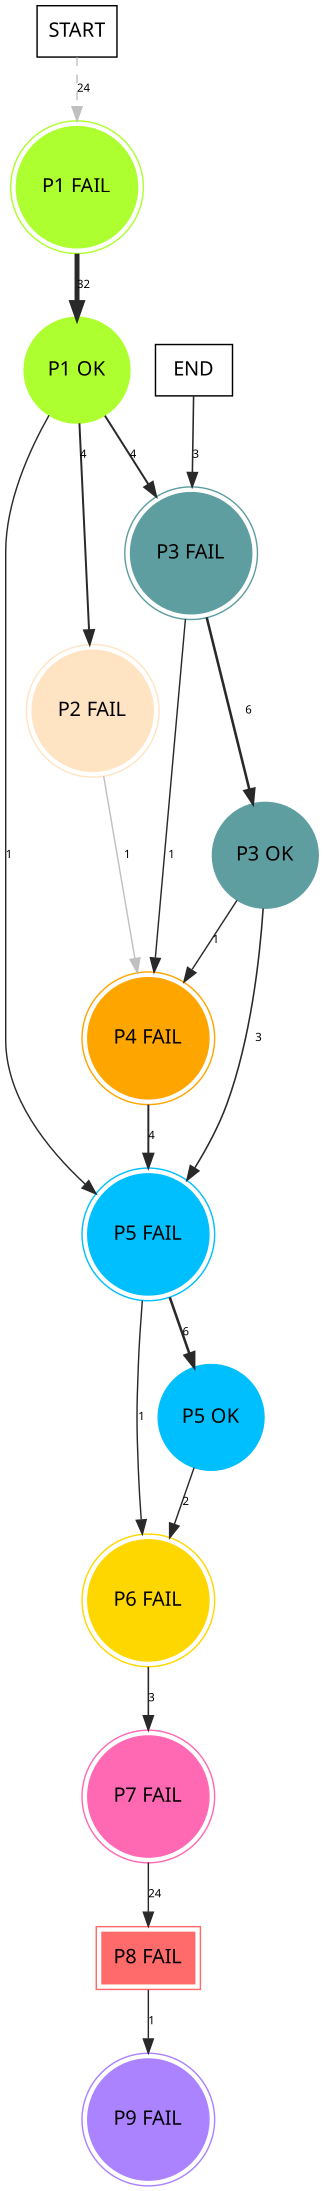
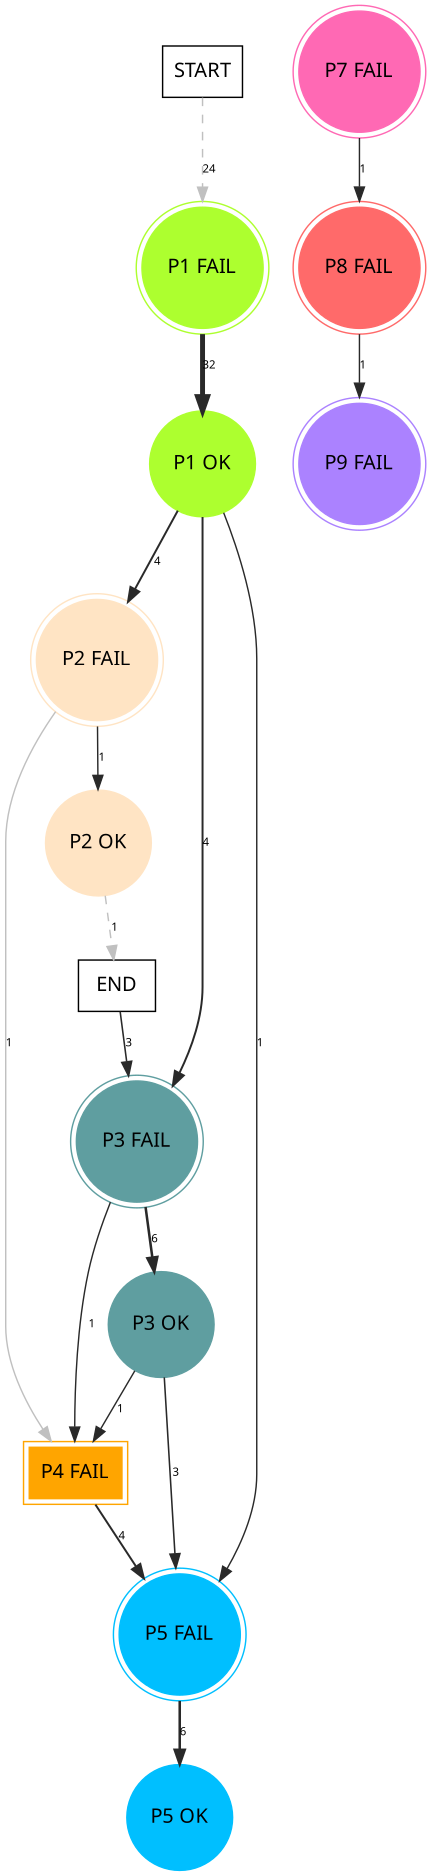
none -> (98, 843)
(148, 1038) -> (76, 1473)
(148, 1600) -> none
(155, 1895) -> (363, 170)
(148, 1958) -> (359, 268)
